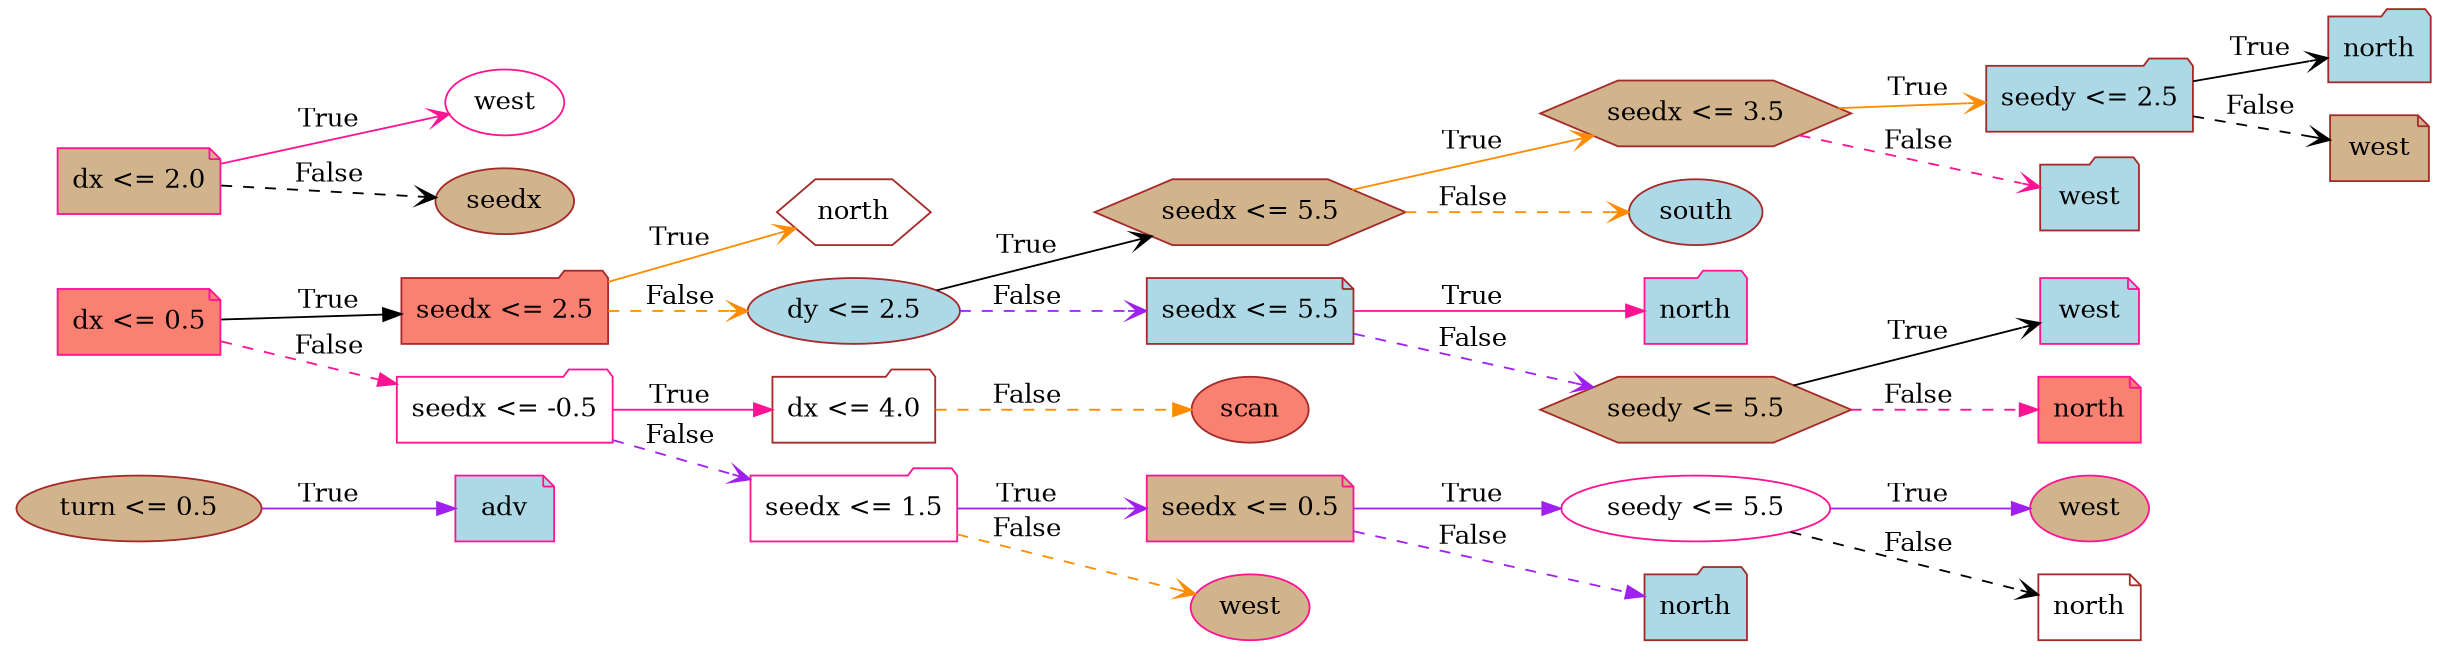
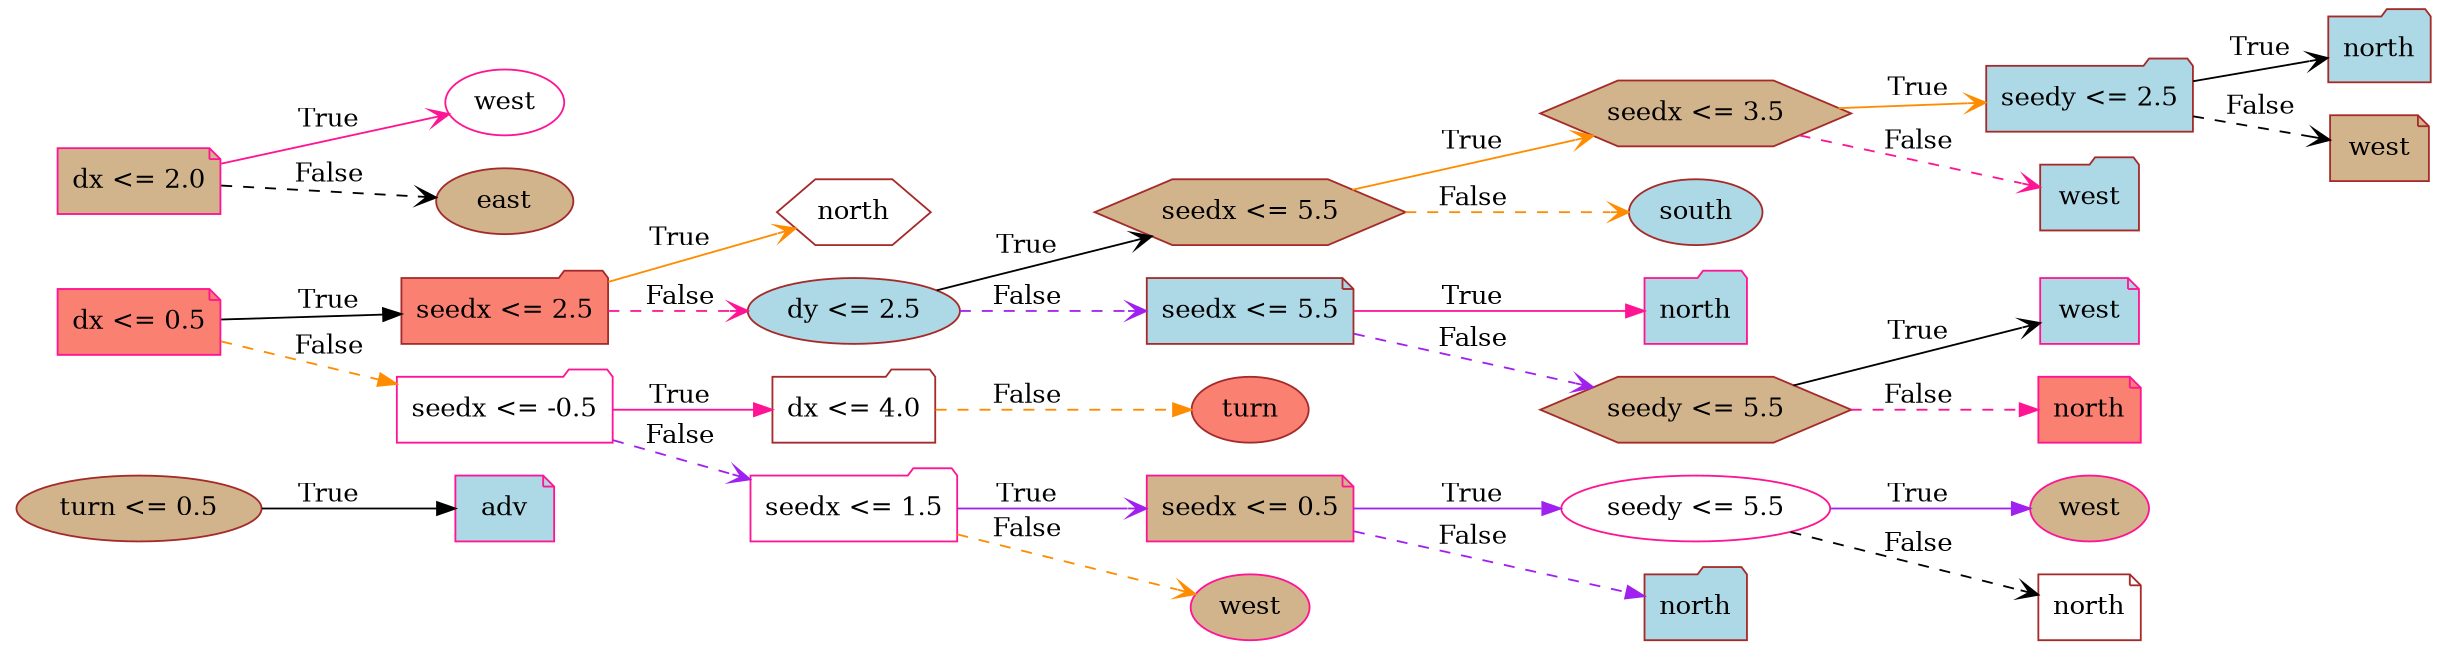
(505, 201) -> (505, 201)
(669, 311) -> (669, 311)
(300, 360) -> (300, 360)
(1250, 410) -> (1250, 410)
(349, 509) -> (349, 509)
